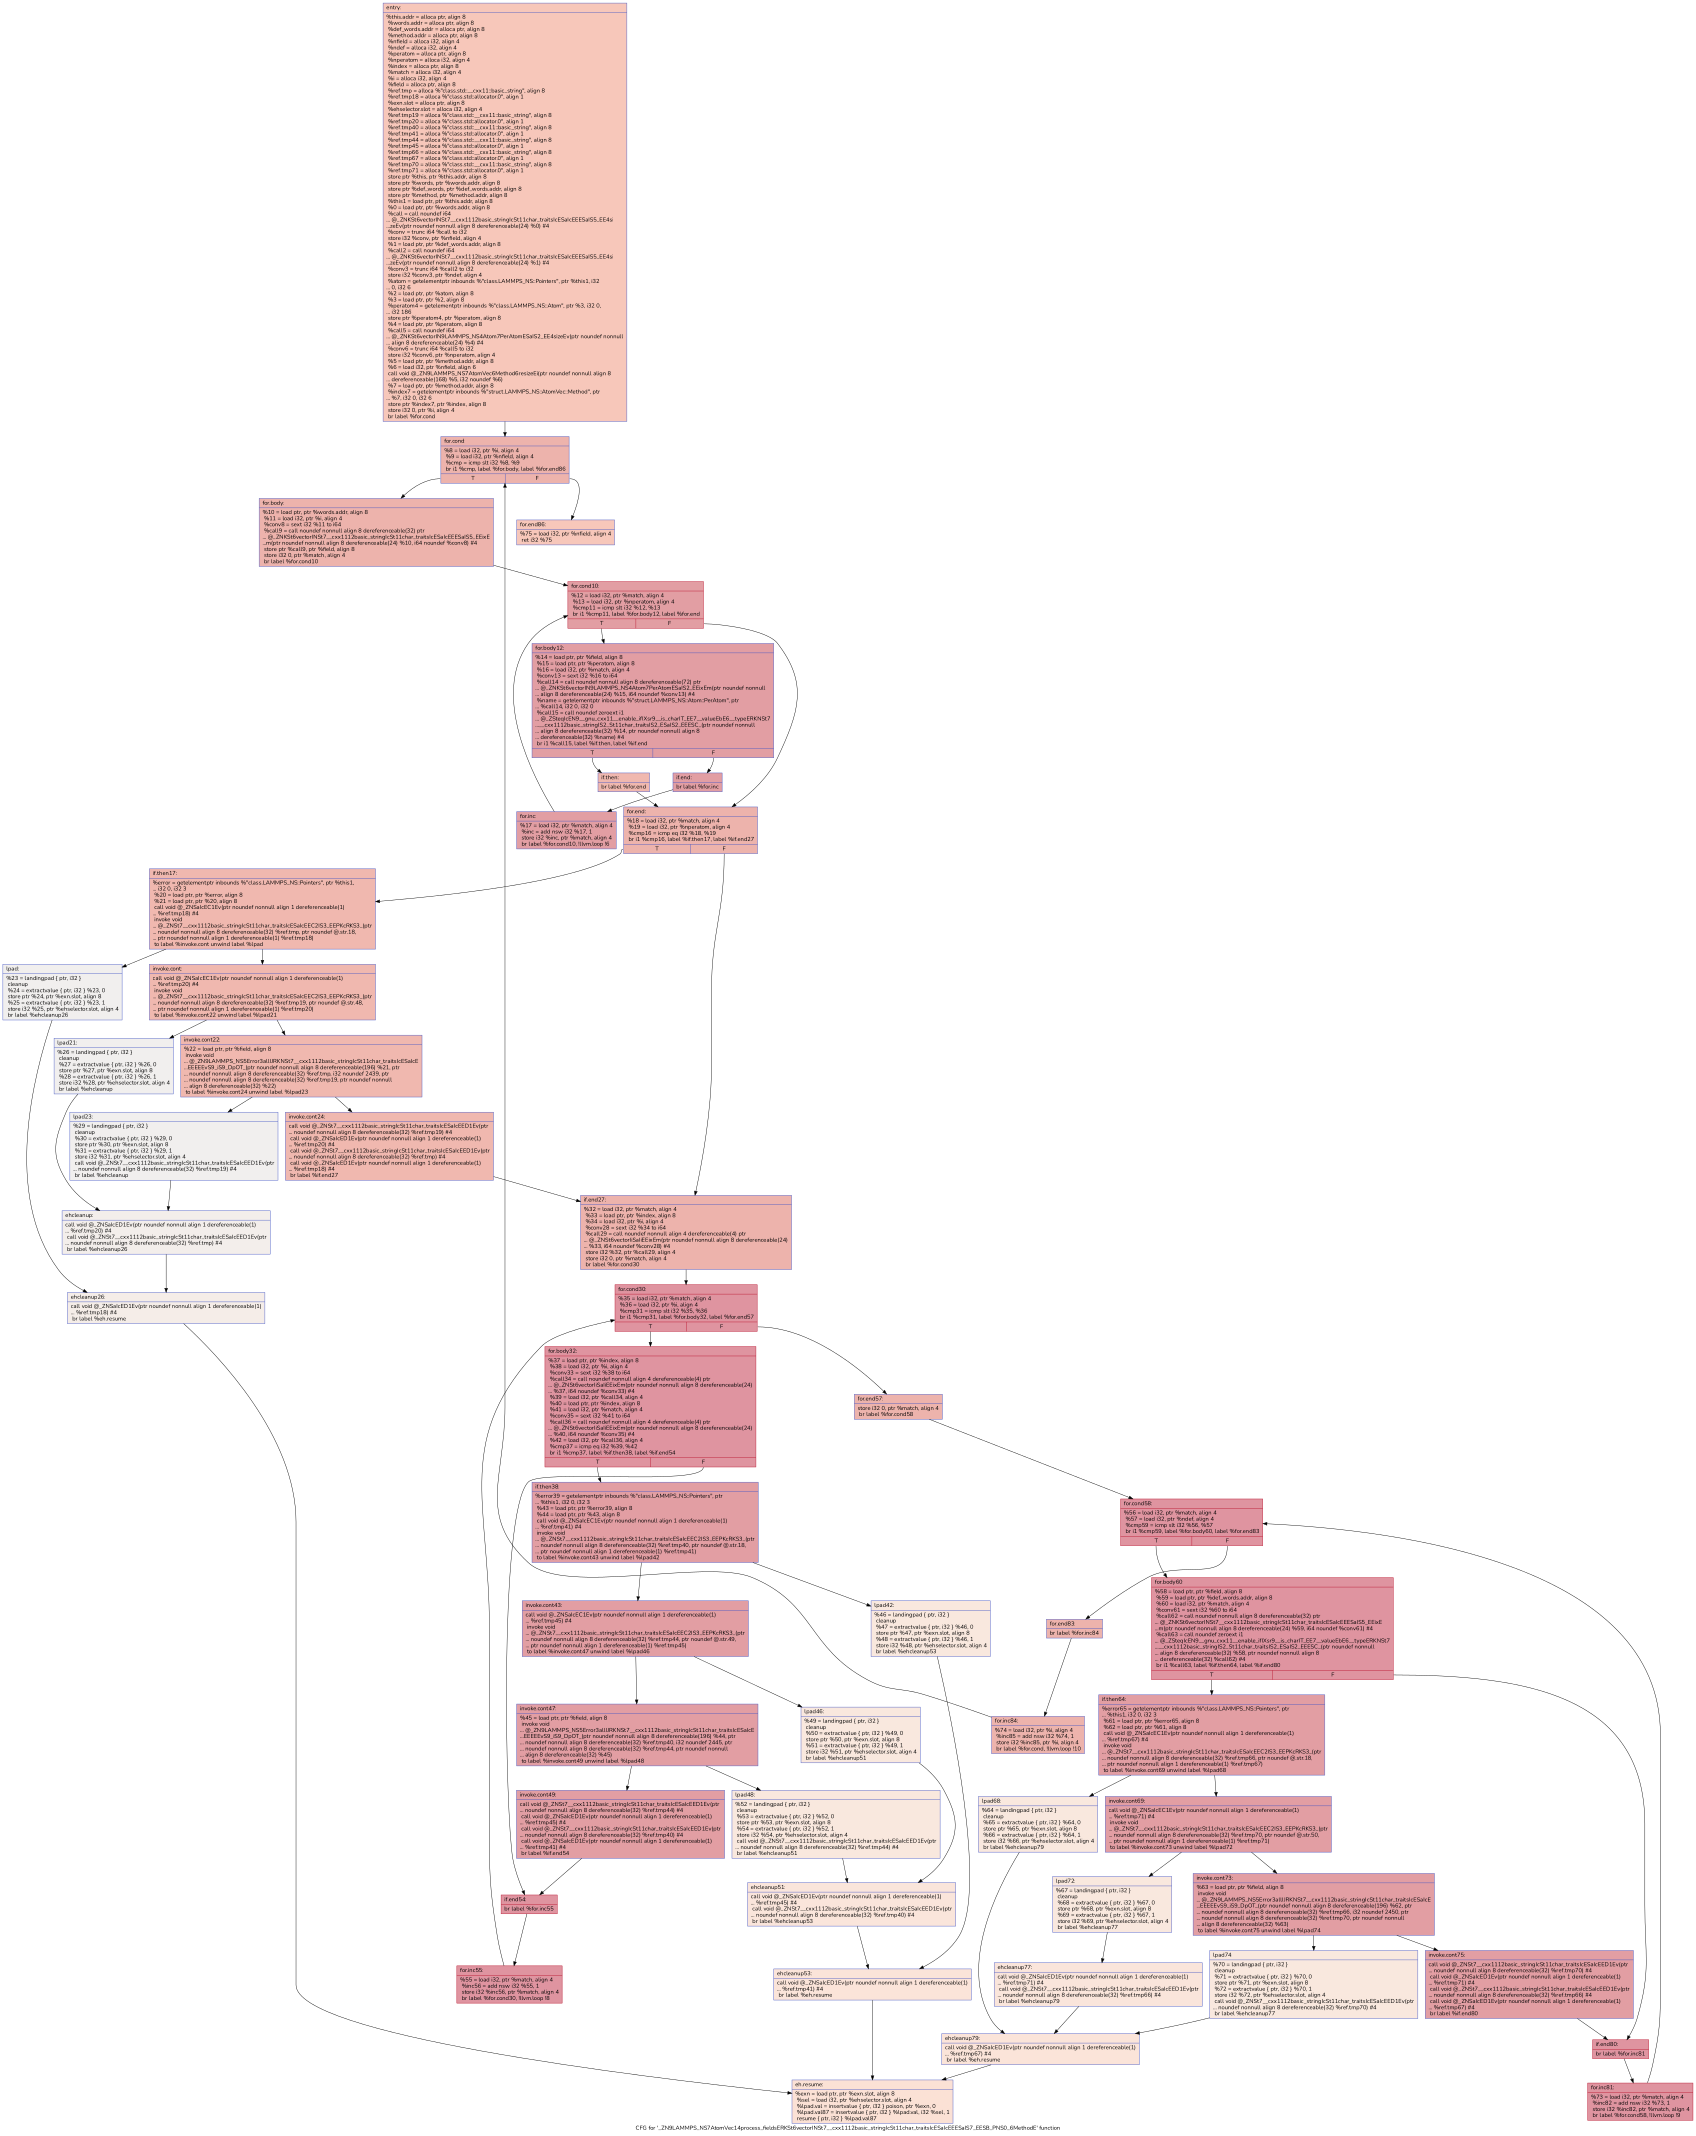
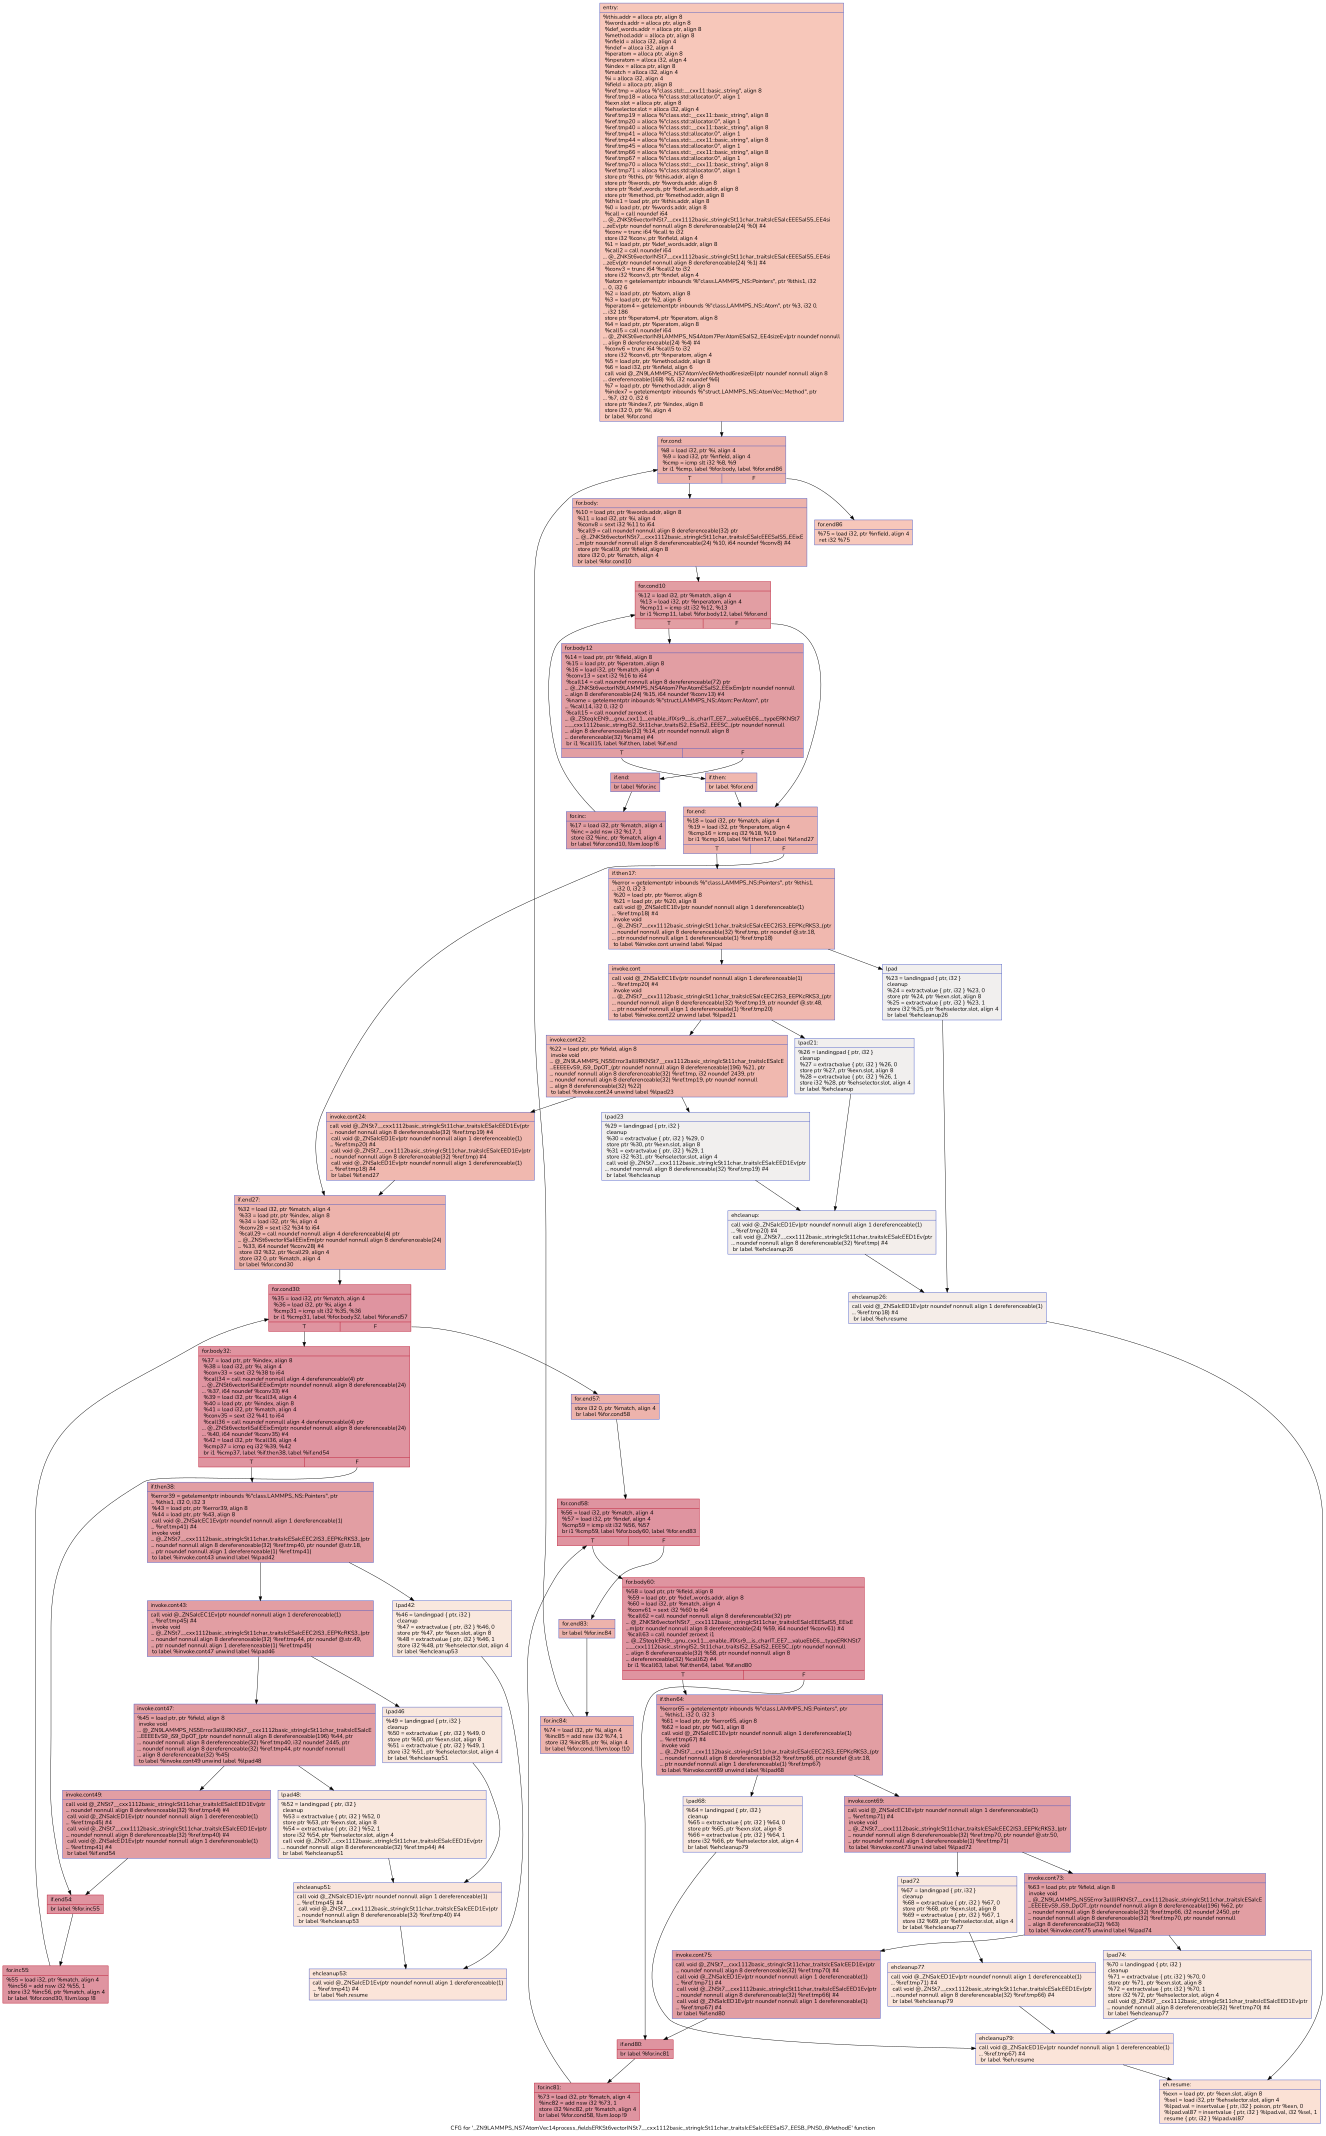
(873, 2038) -> none
